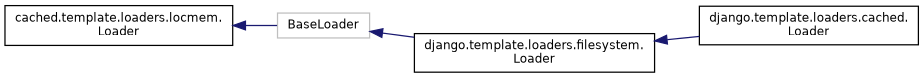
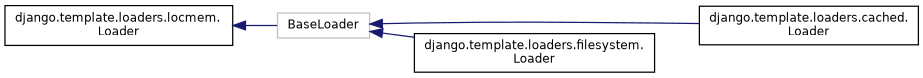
(119, 26) -> (119, 26)
(683, 38) -> (541, 22)
